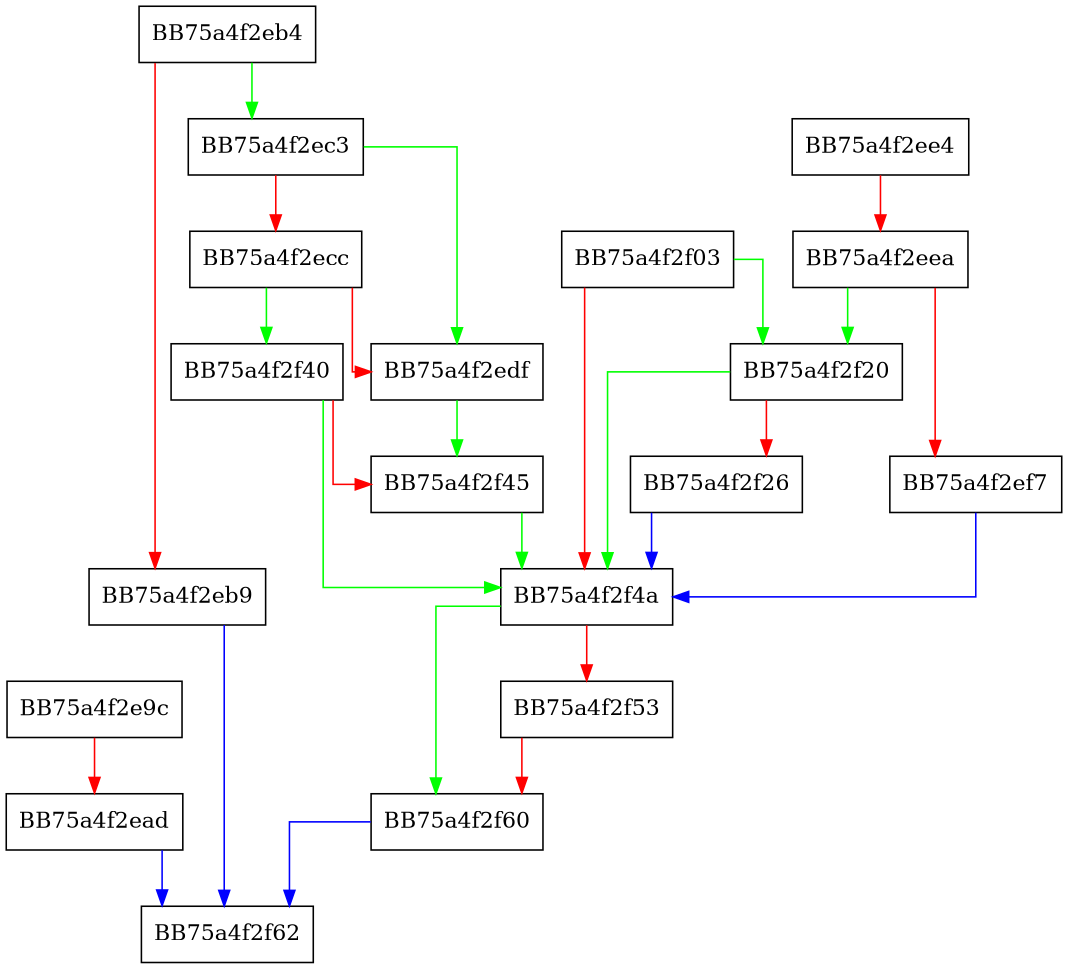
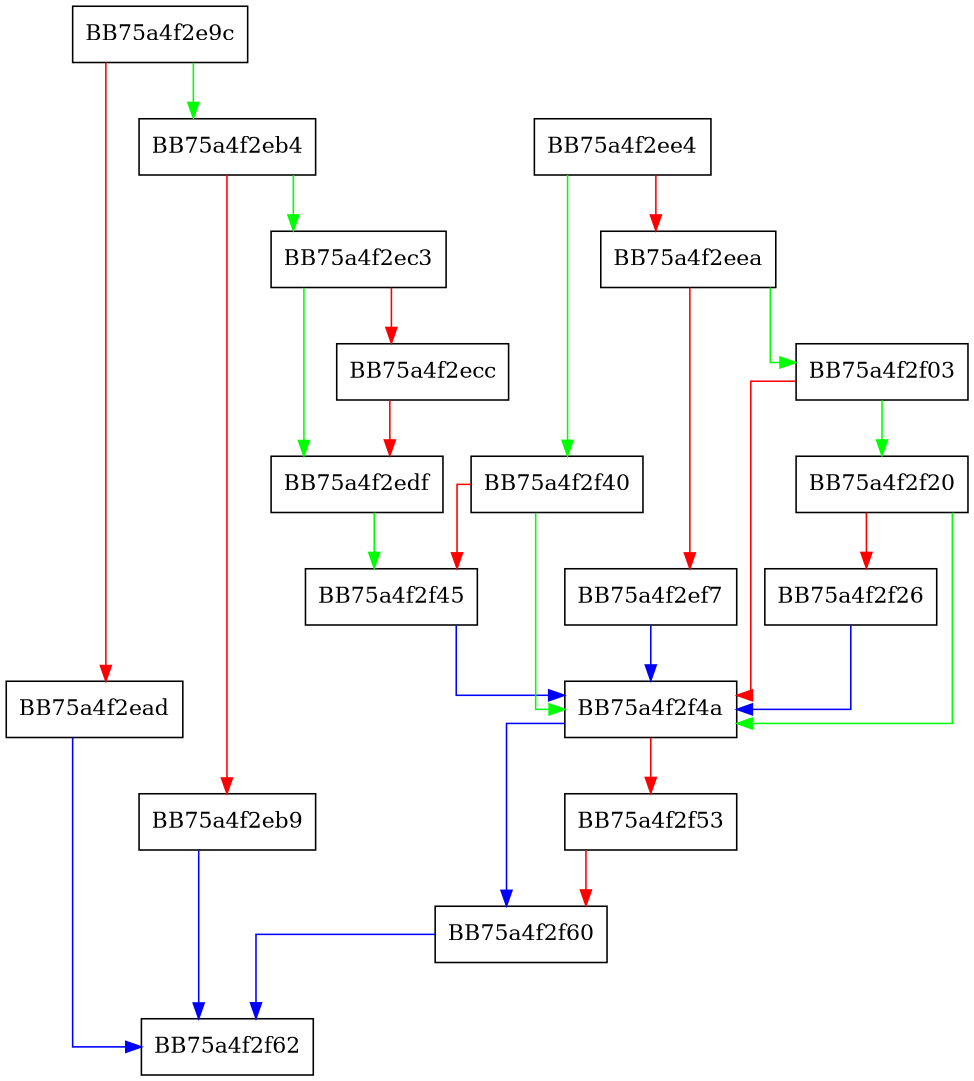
none -> (193, 83)
(266, 308) -> (568, 308)
(848, 308) -> (770, 330)
(522, 533) -> (467, 695)
(436, 660) -> (507, 778)
